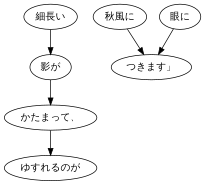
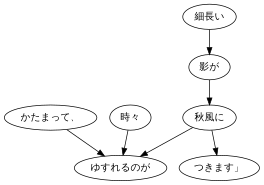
(180, 17) -> none
(51, 89) -> (210, 89)
none -> (130, 118)
none -> (170, 140)
